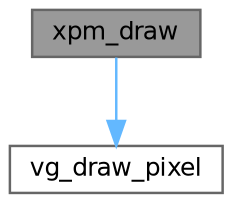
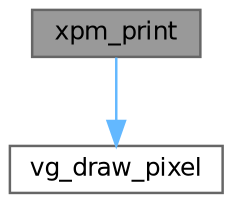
(116, 33) -> (116, 33)
